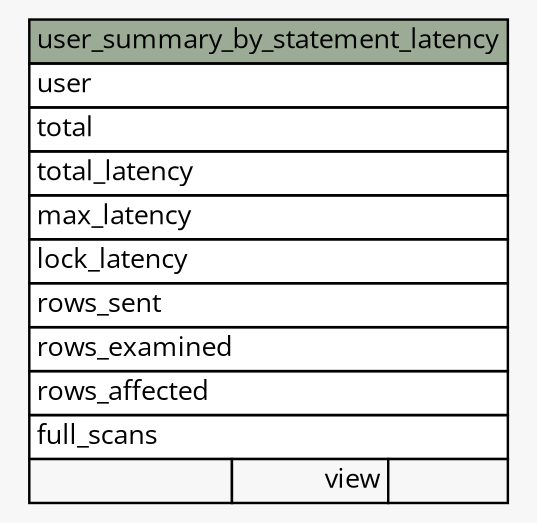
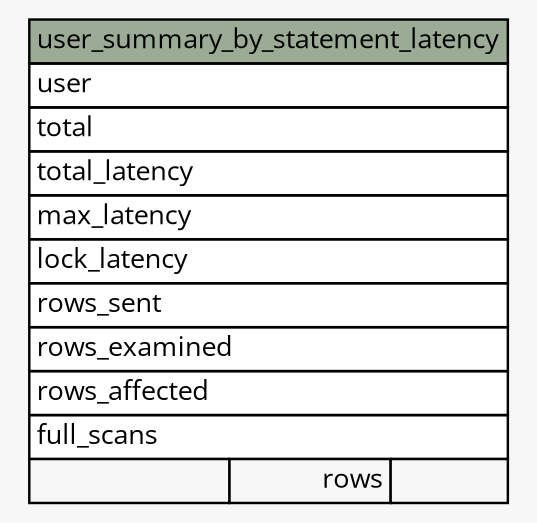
(353, 480) -> (353, 480)
